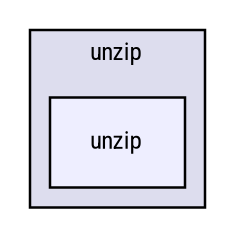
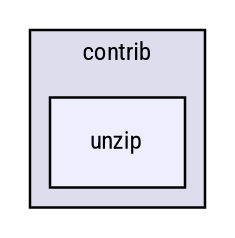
(118, 54) -> (118, 54)
